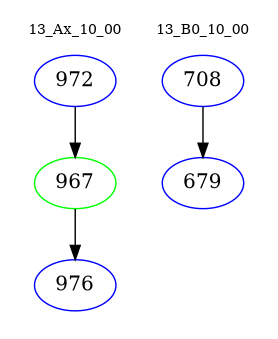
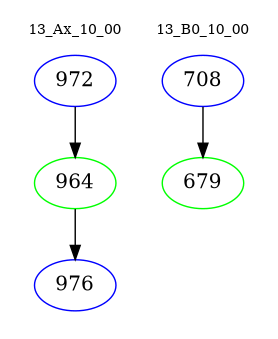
(75, 183) -> (75, 183)
(203, 183) -> (203, 183)
